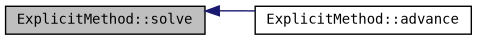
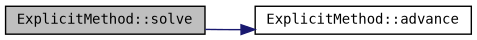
(237, 11) -> (223, 30)
